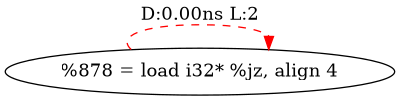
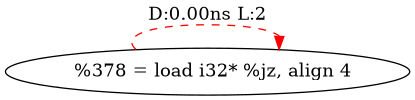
(200, 72) -> (208, 72)
